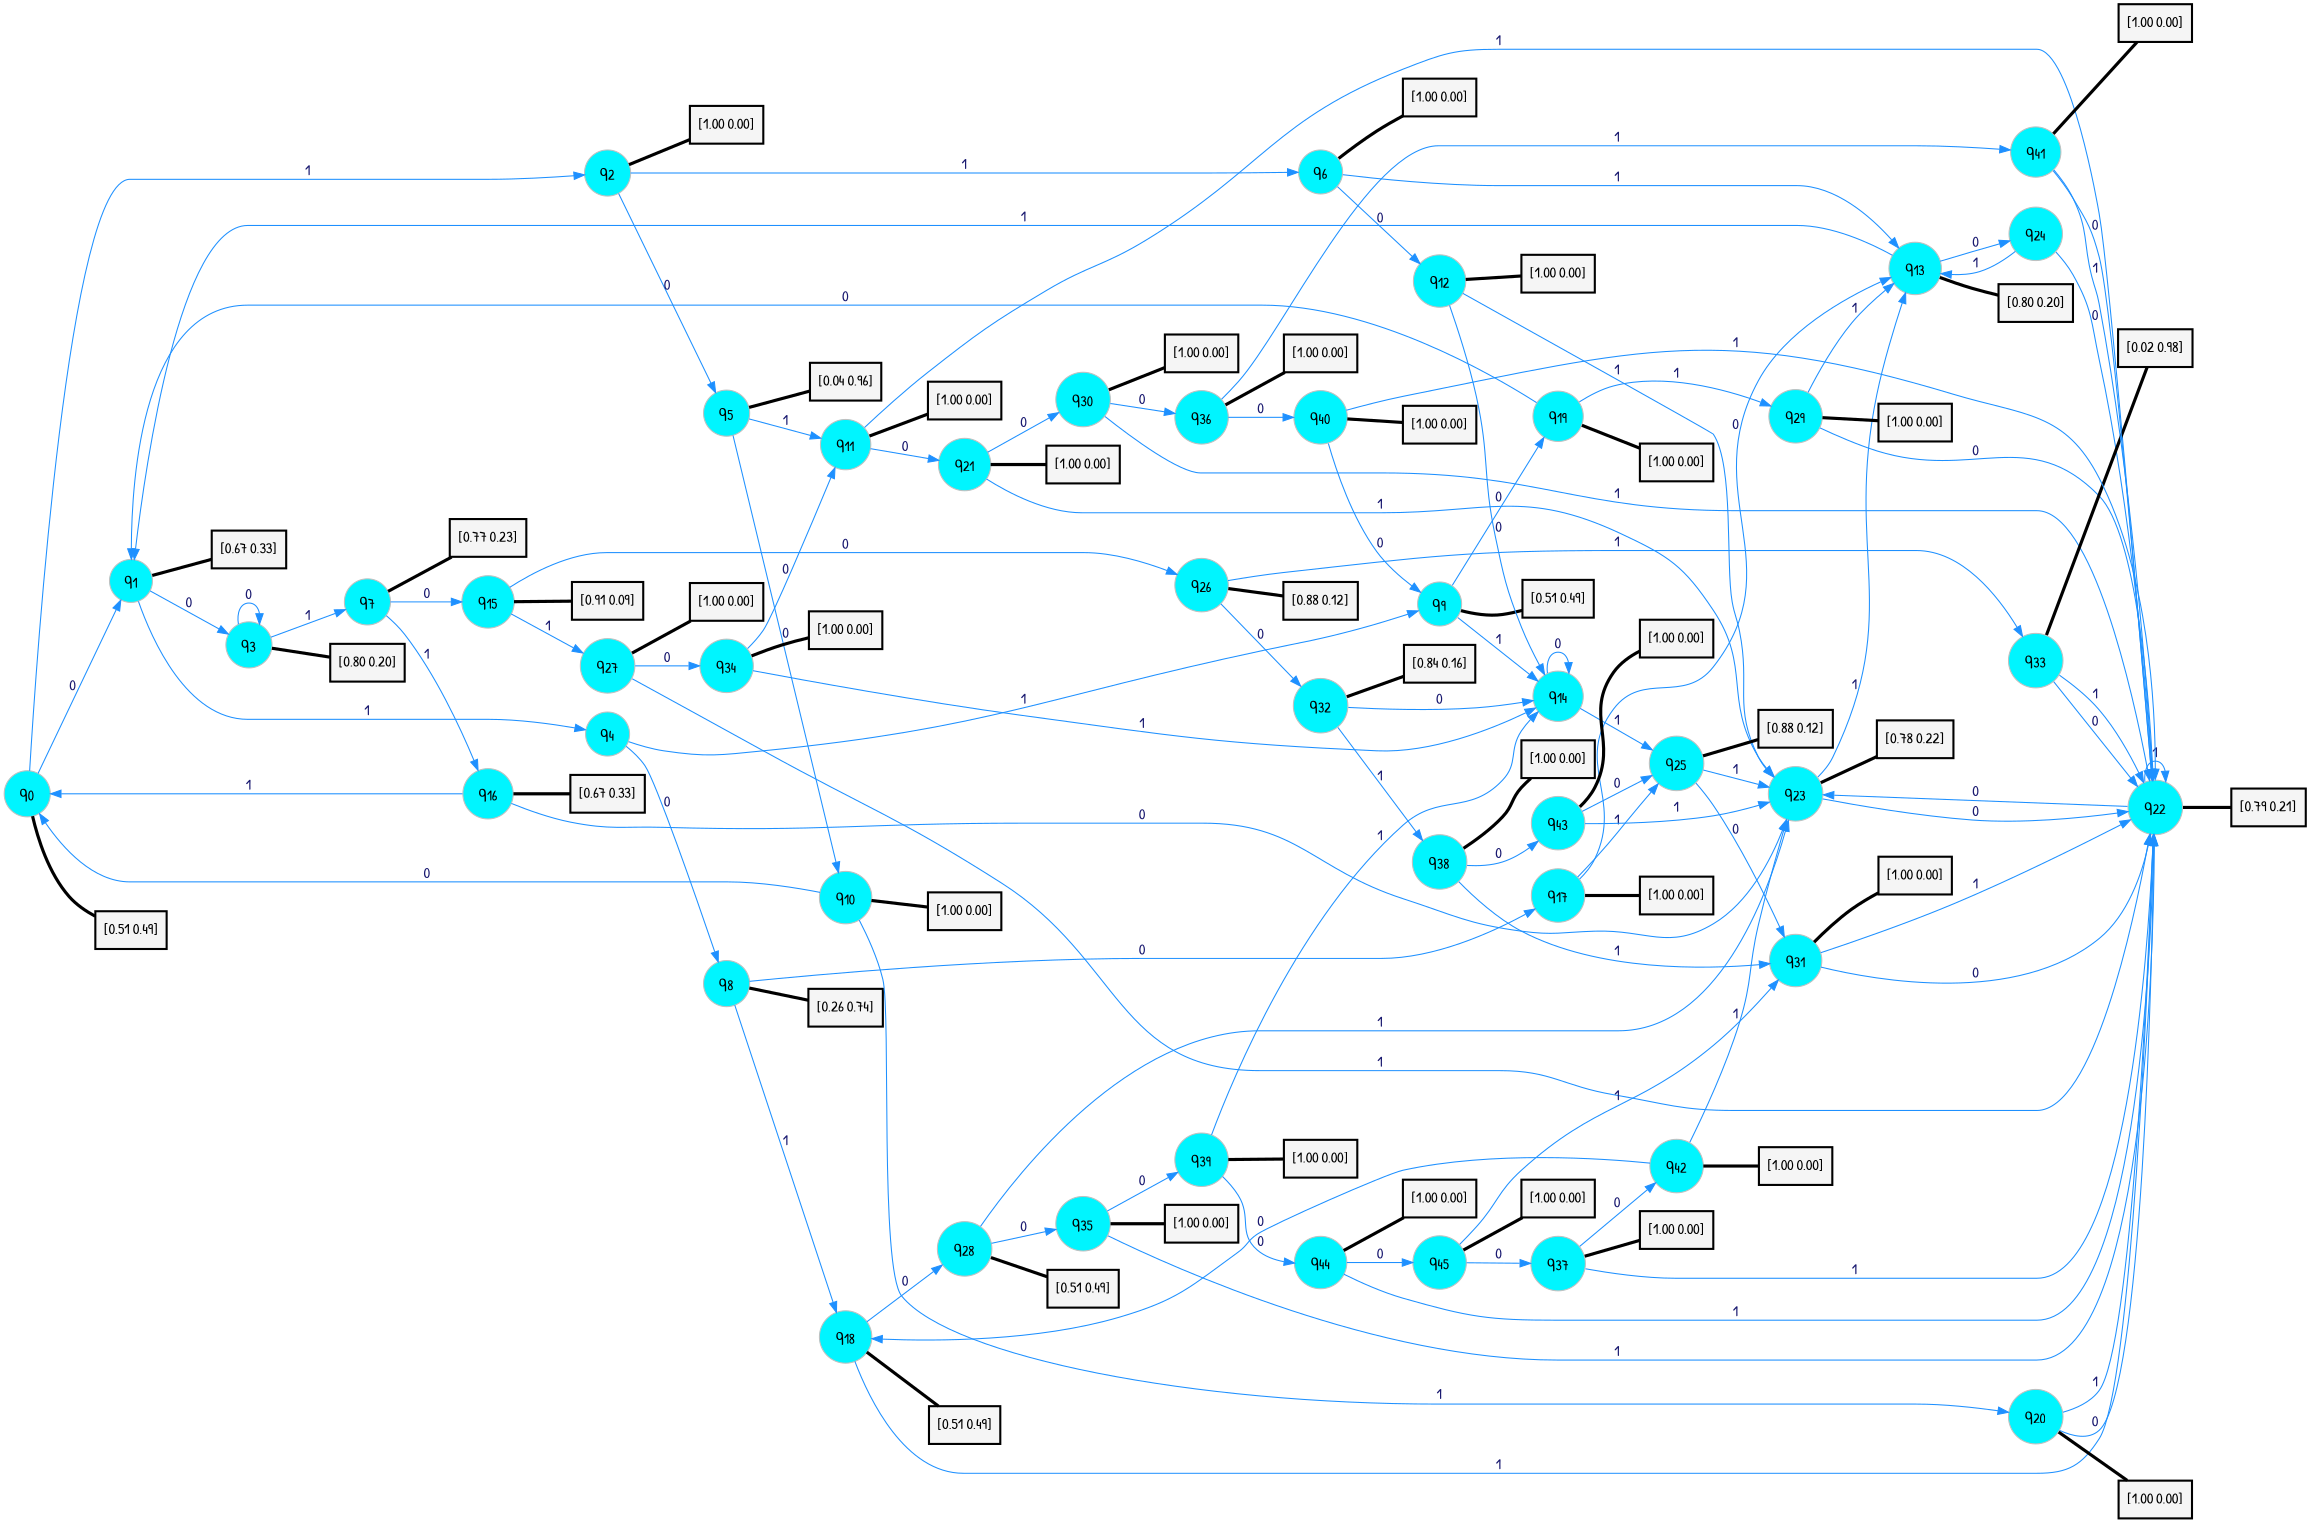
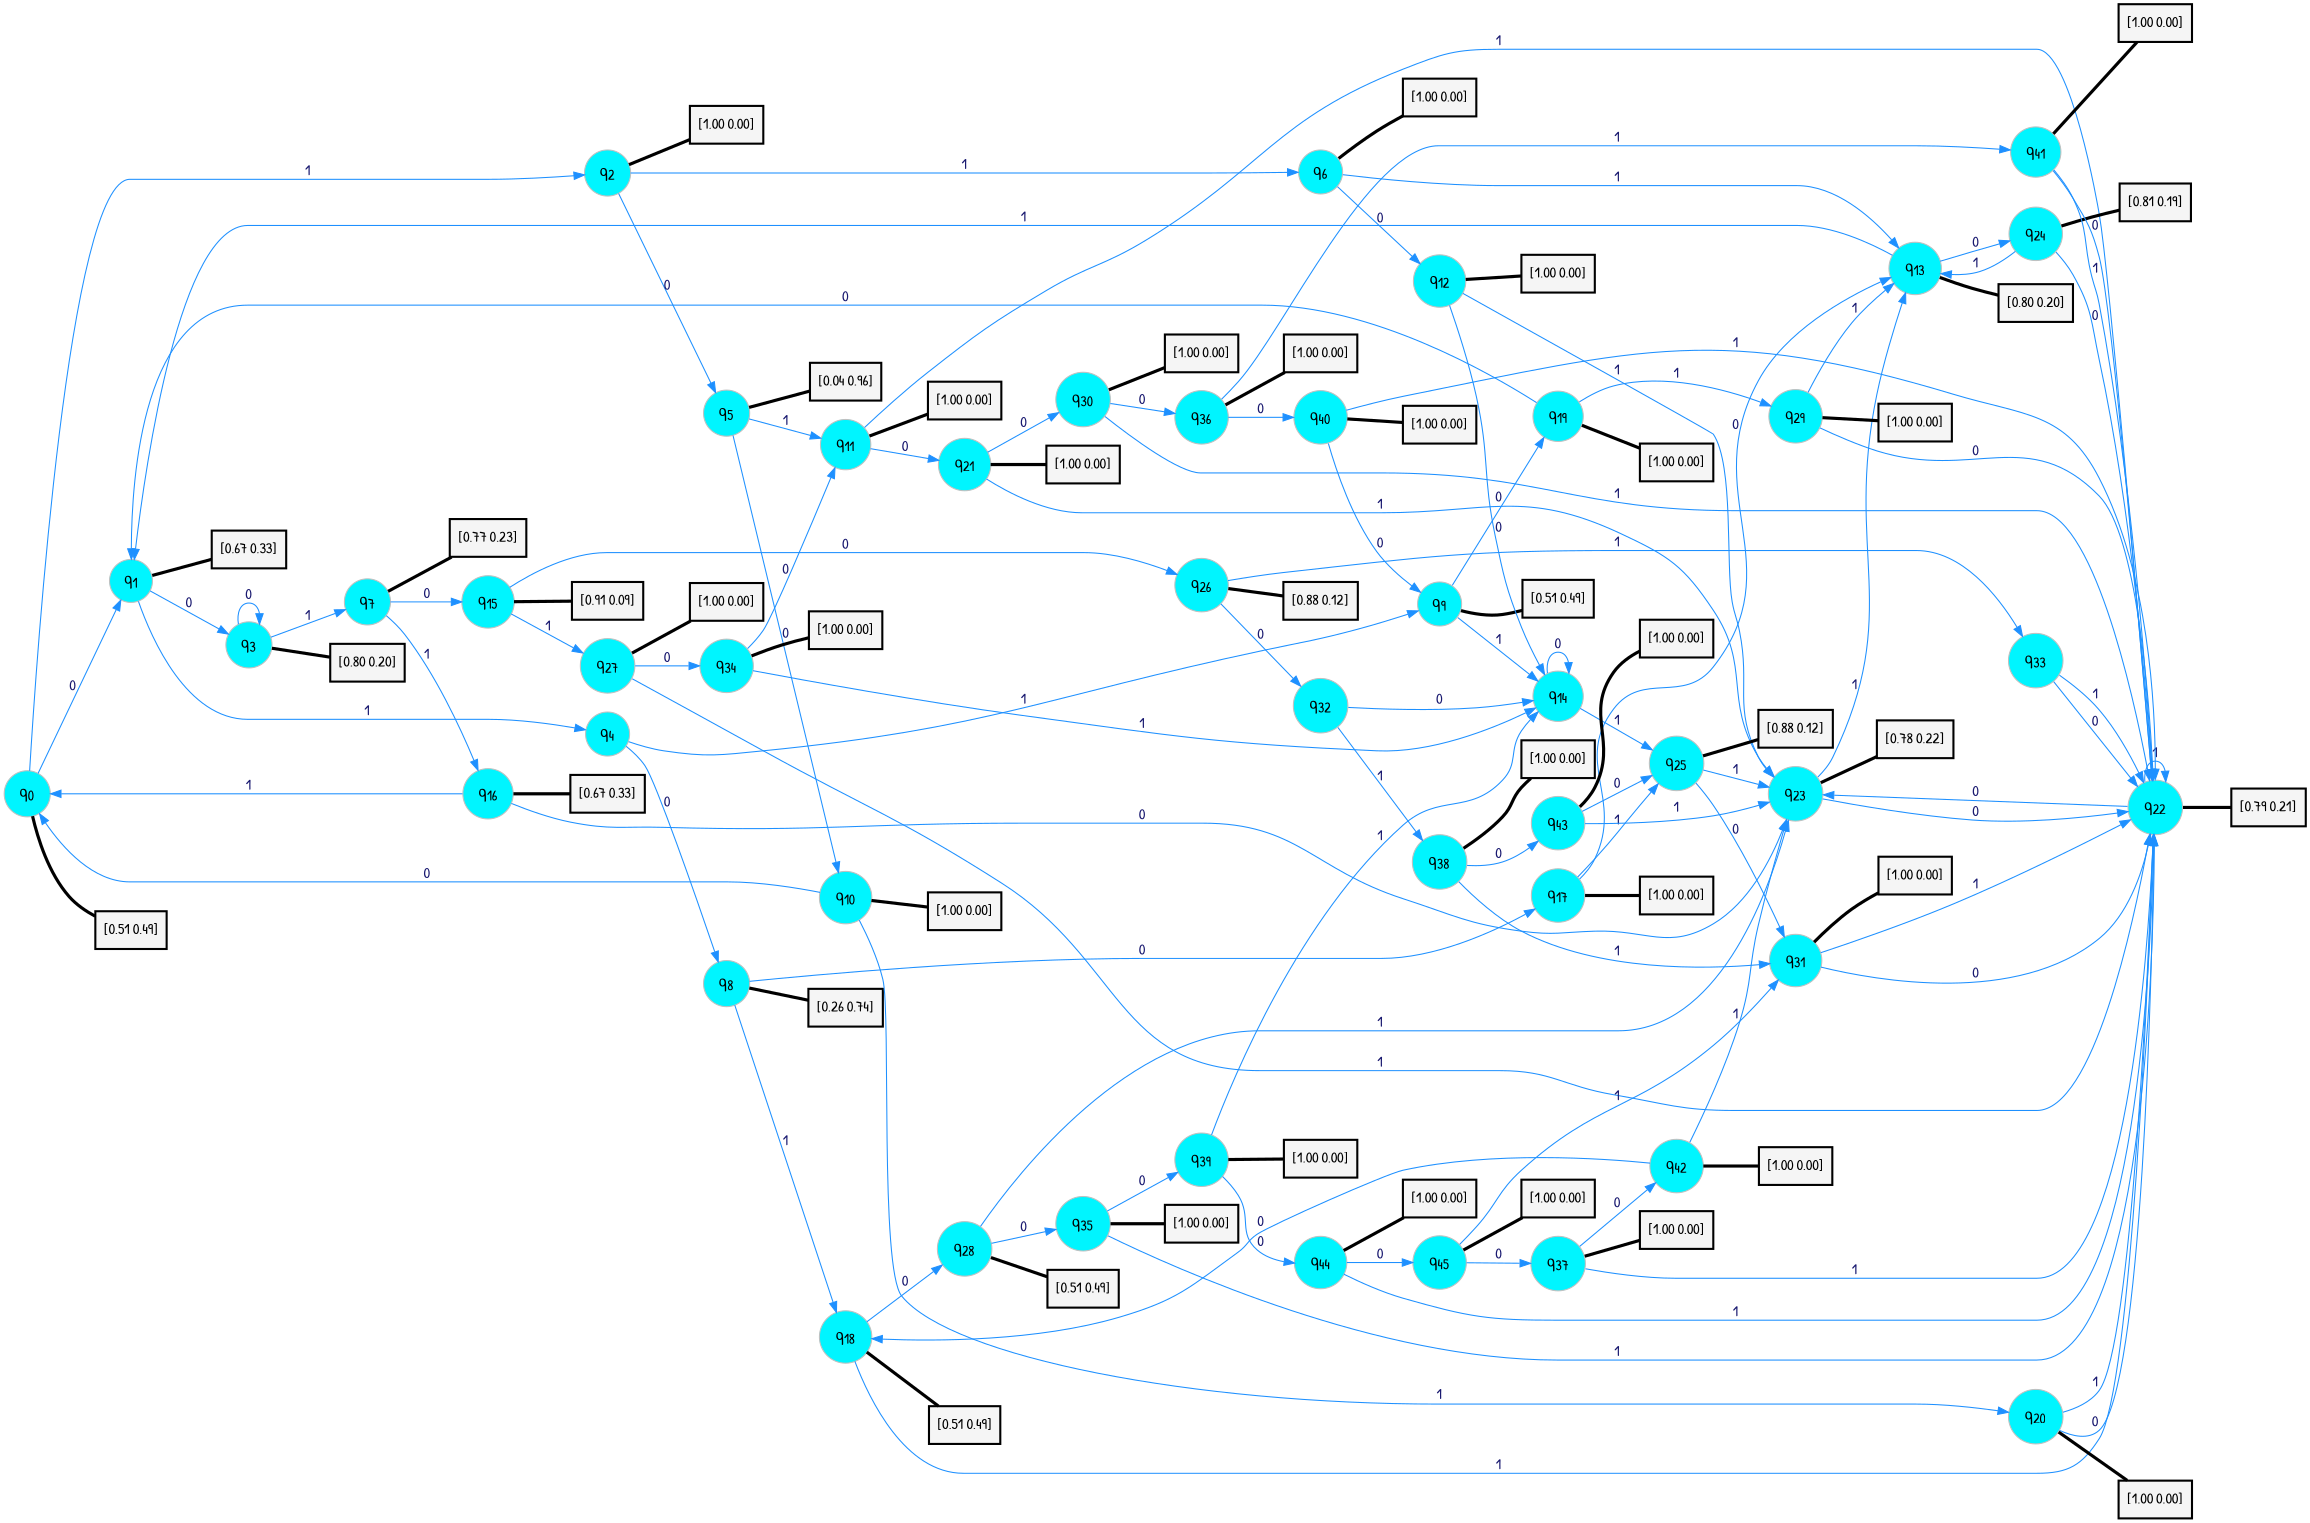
none -> (2155, 202)
(2155, 348) -> none
(1440, 664) -> none
